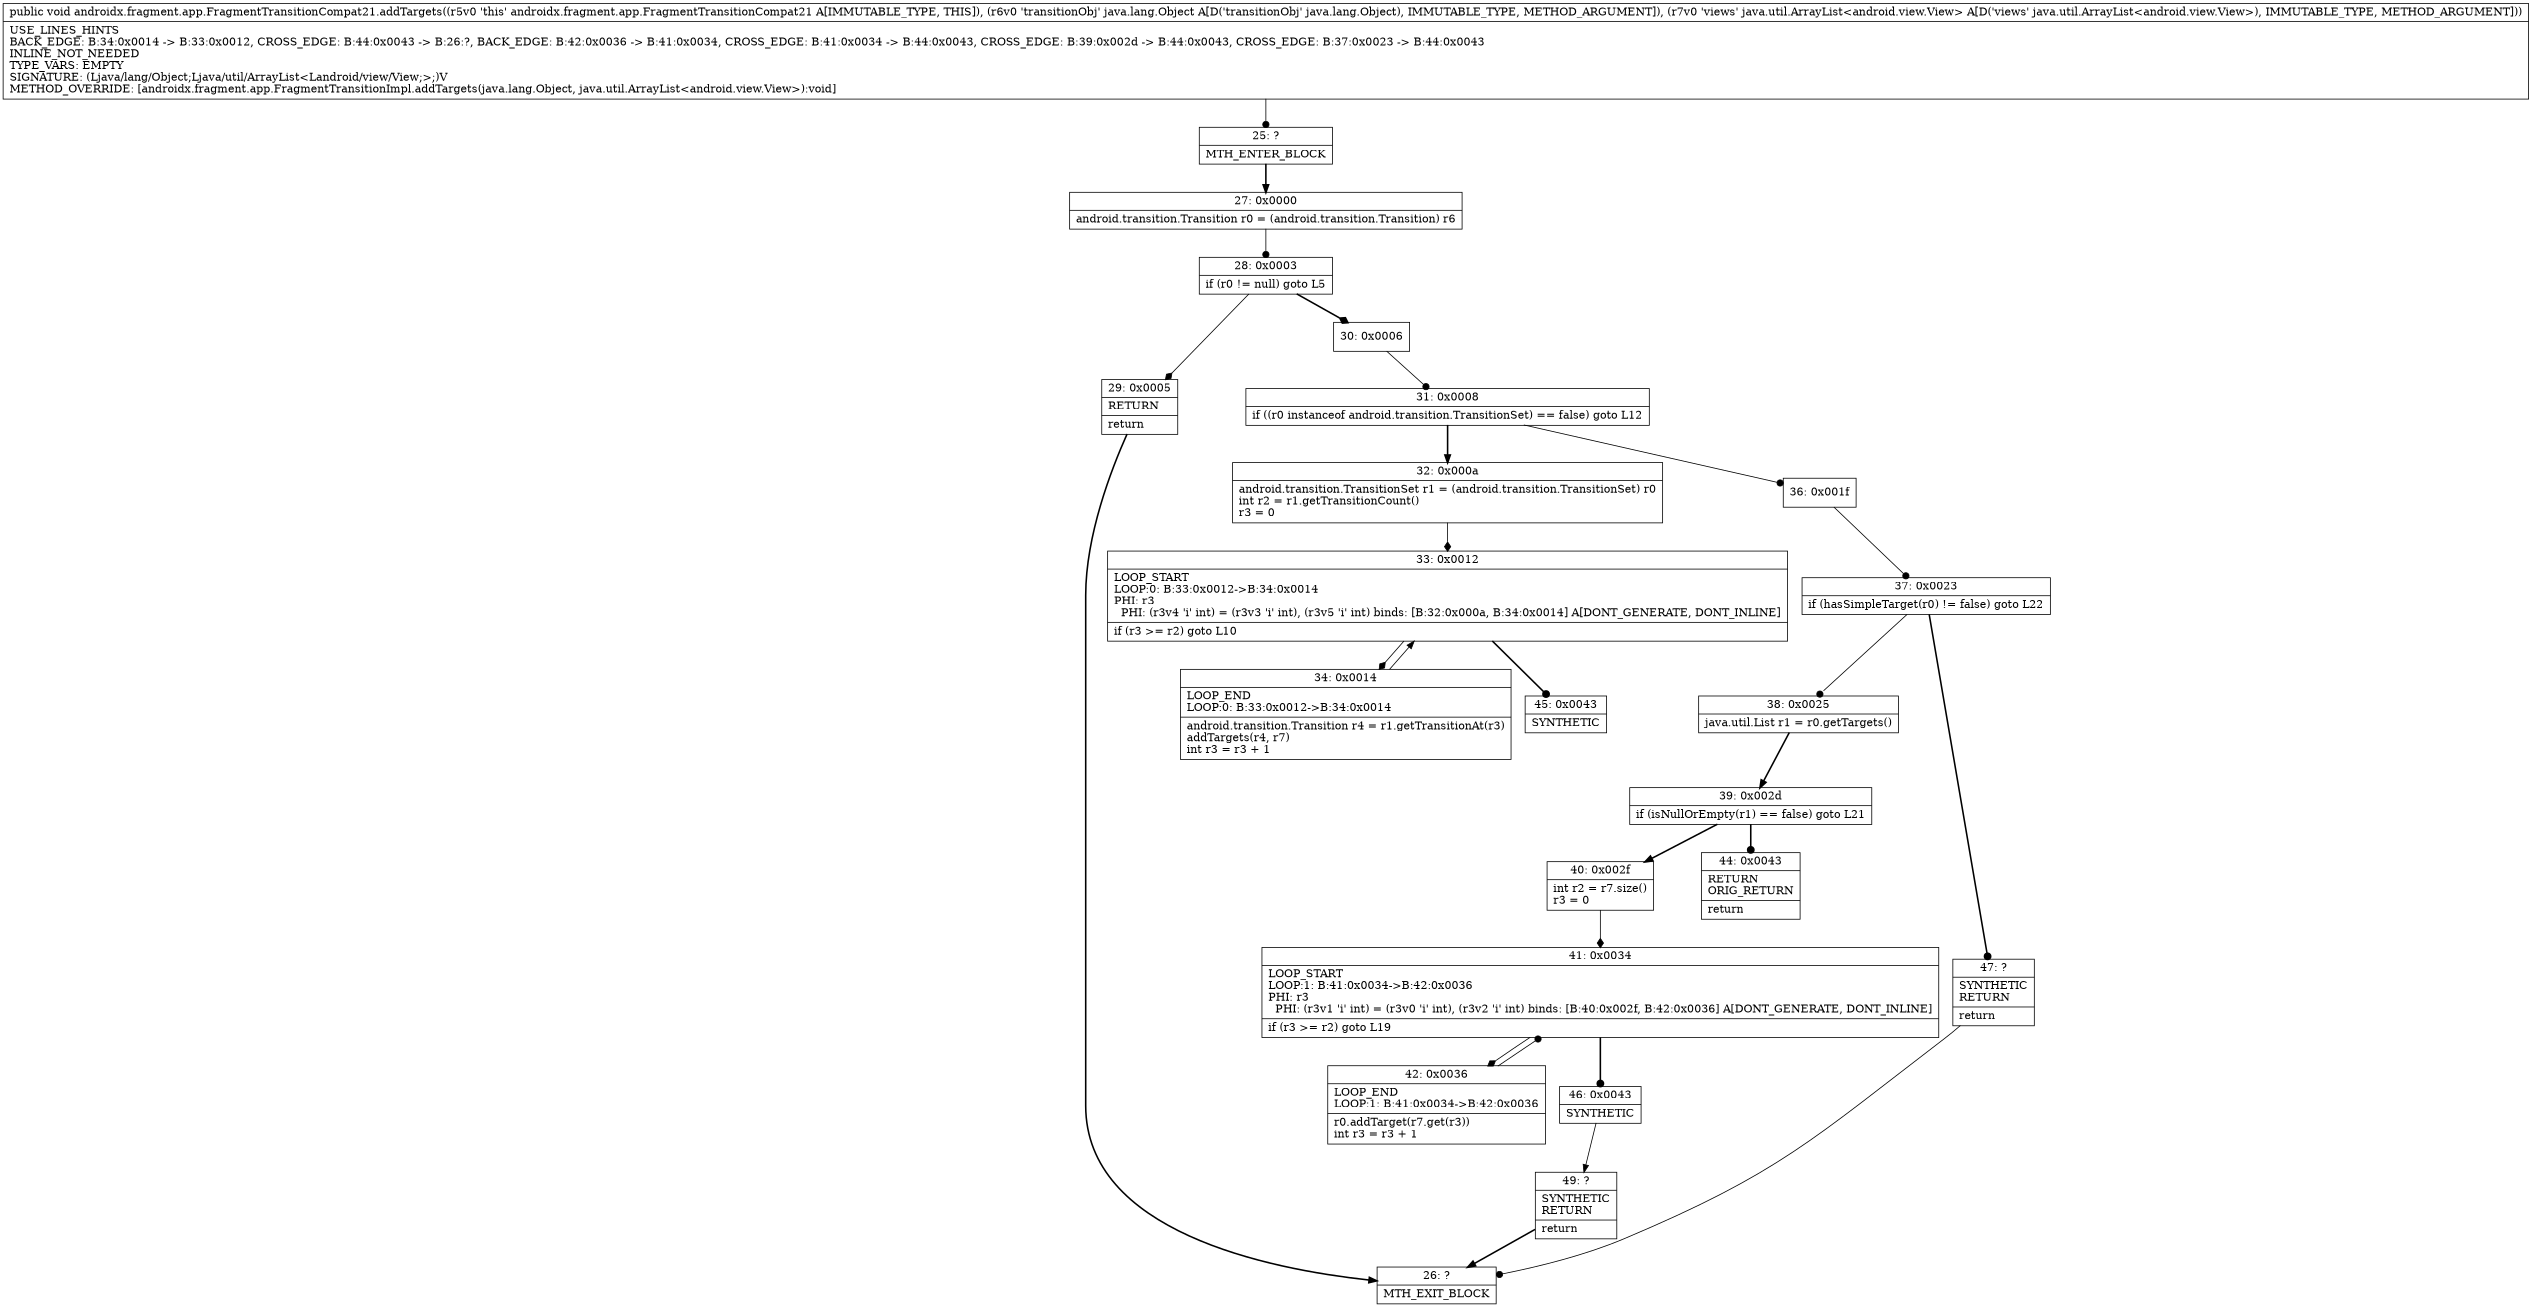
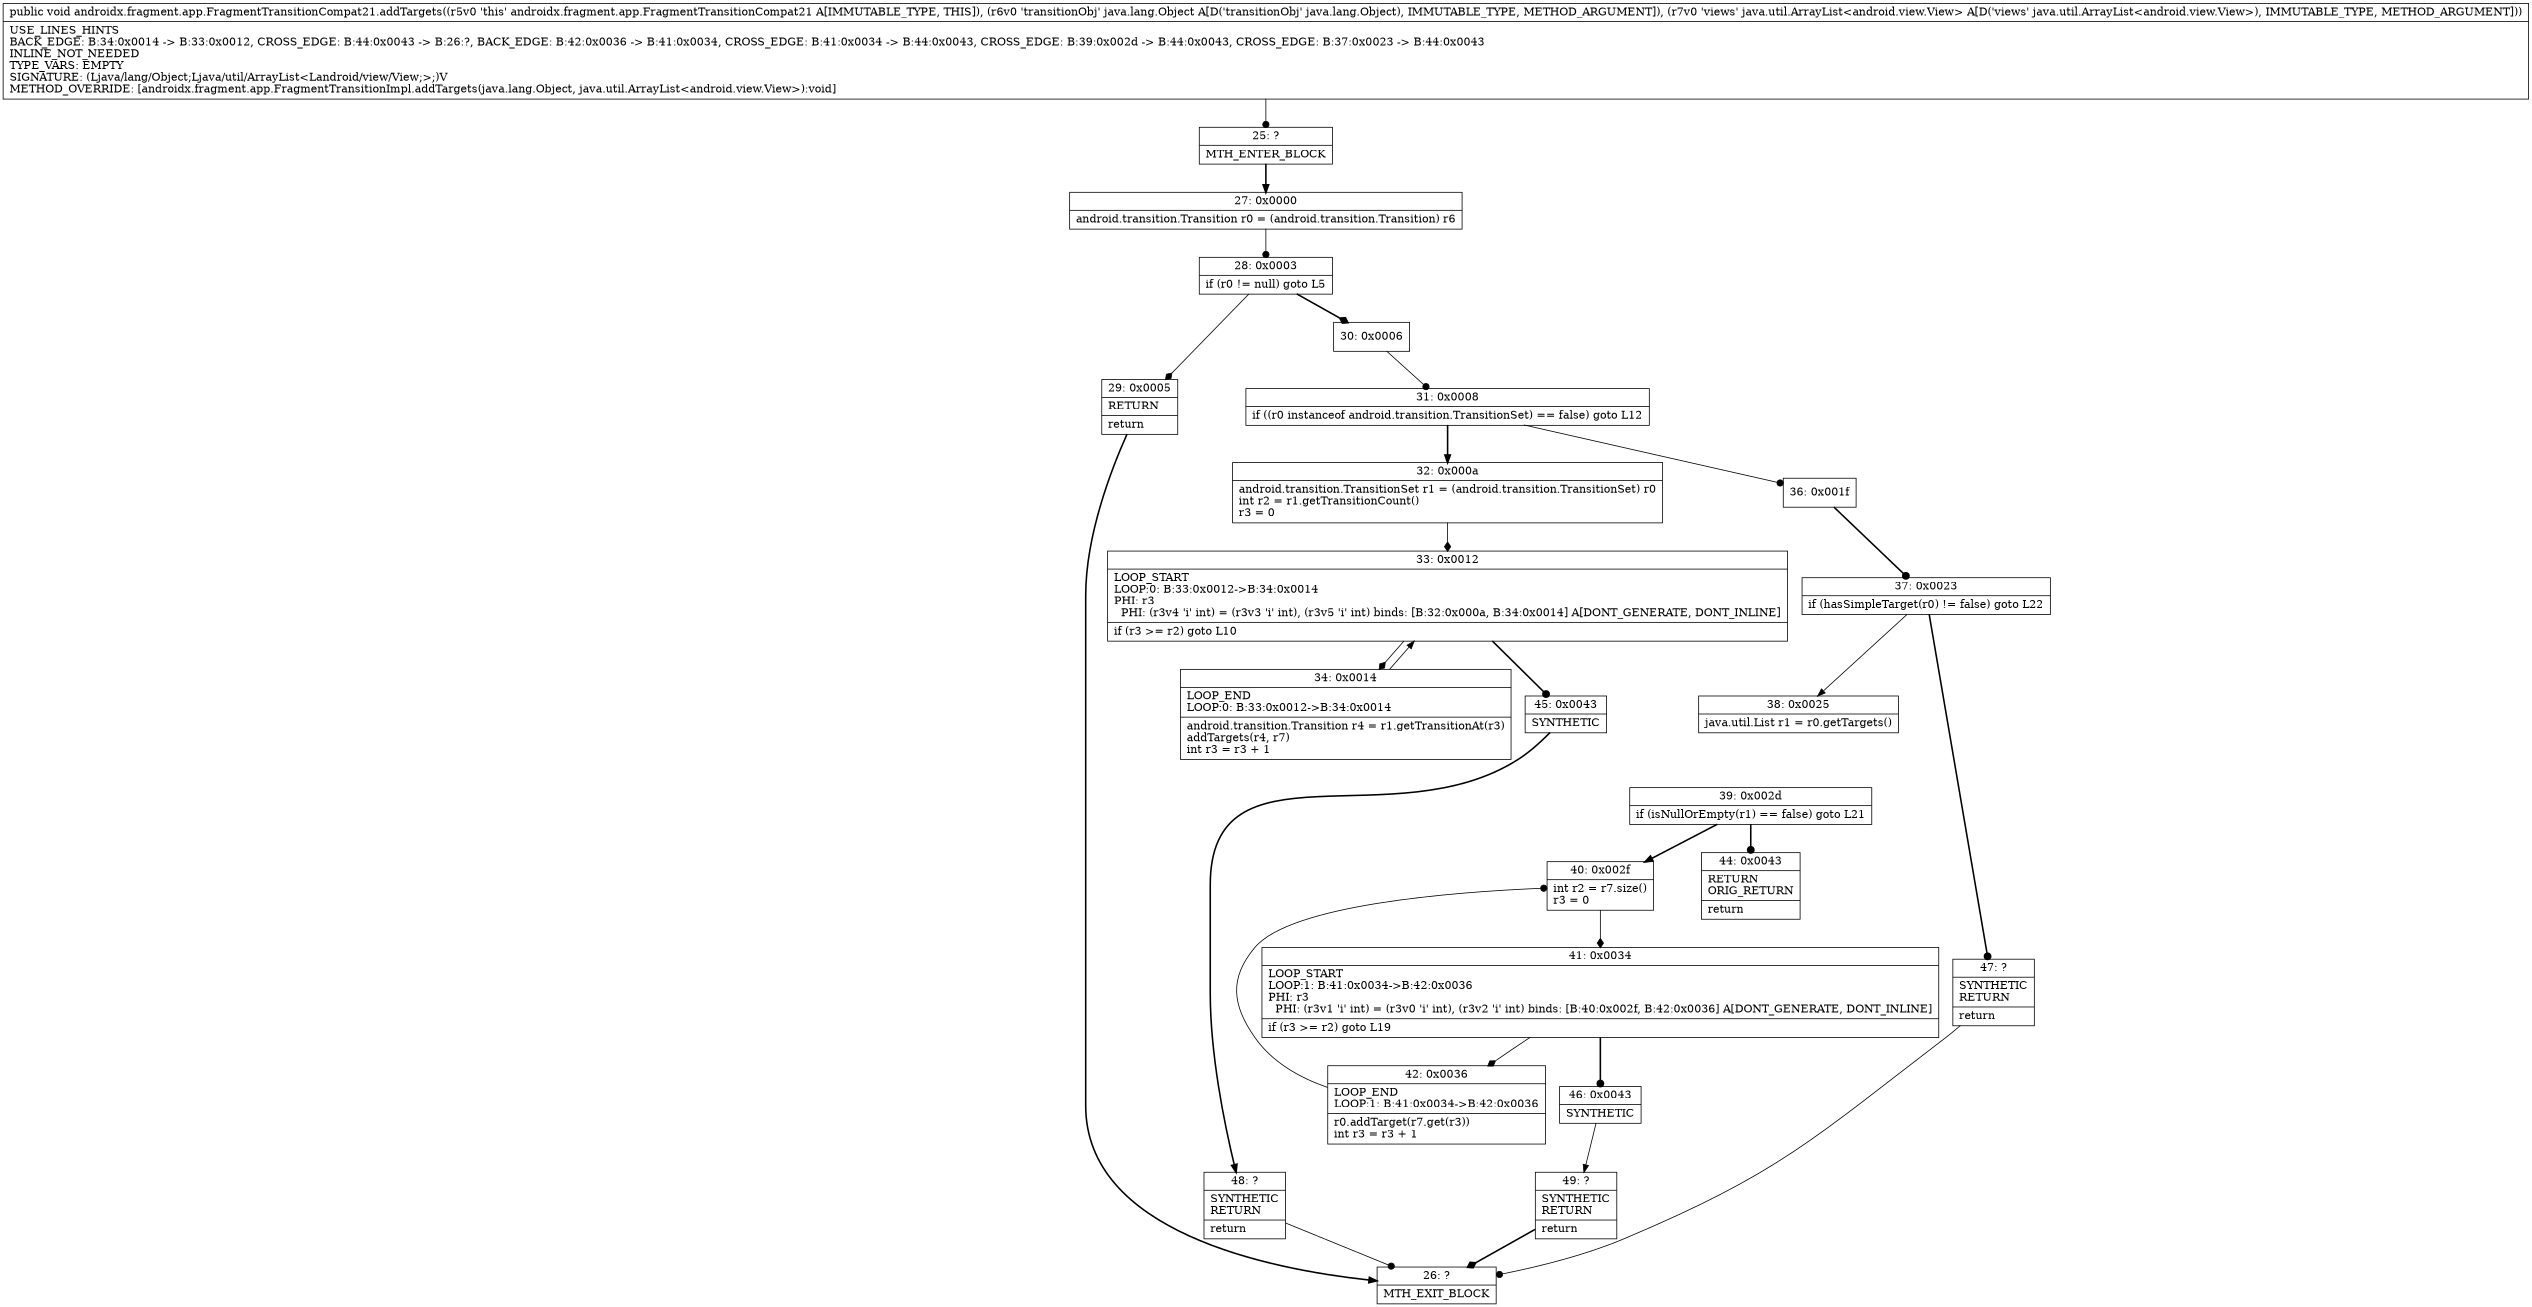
(1869, 540) -> (1869, 540)
(1865, 653) -> (1865, 653)
(1776, 757) -> none
(1517, 1054) -> (1301, 921)
none -> (1245, 1206)
(1505, 1246) -> (1505, 1246)
